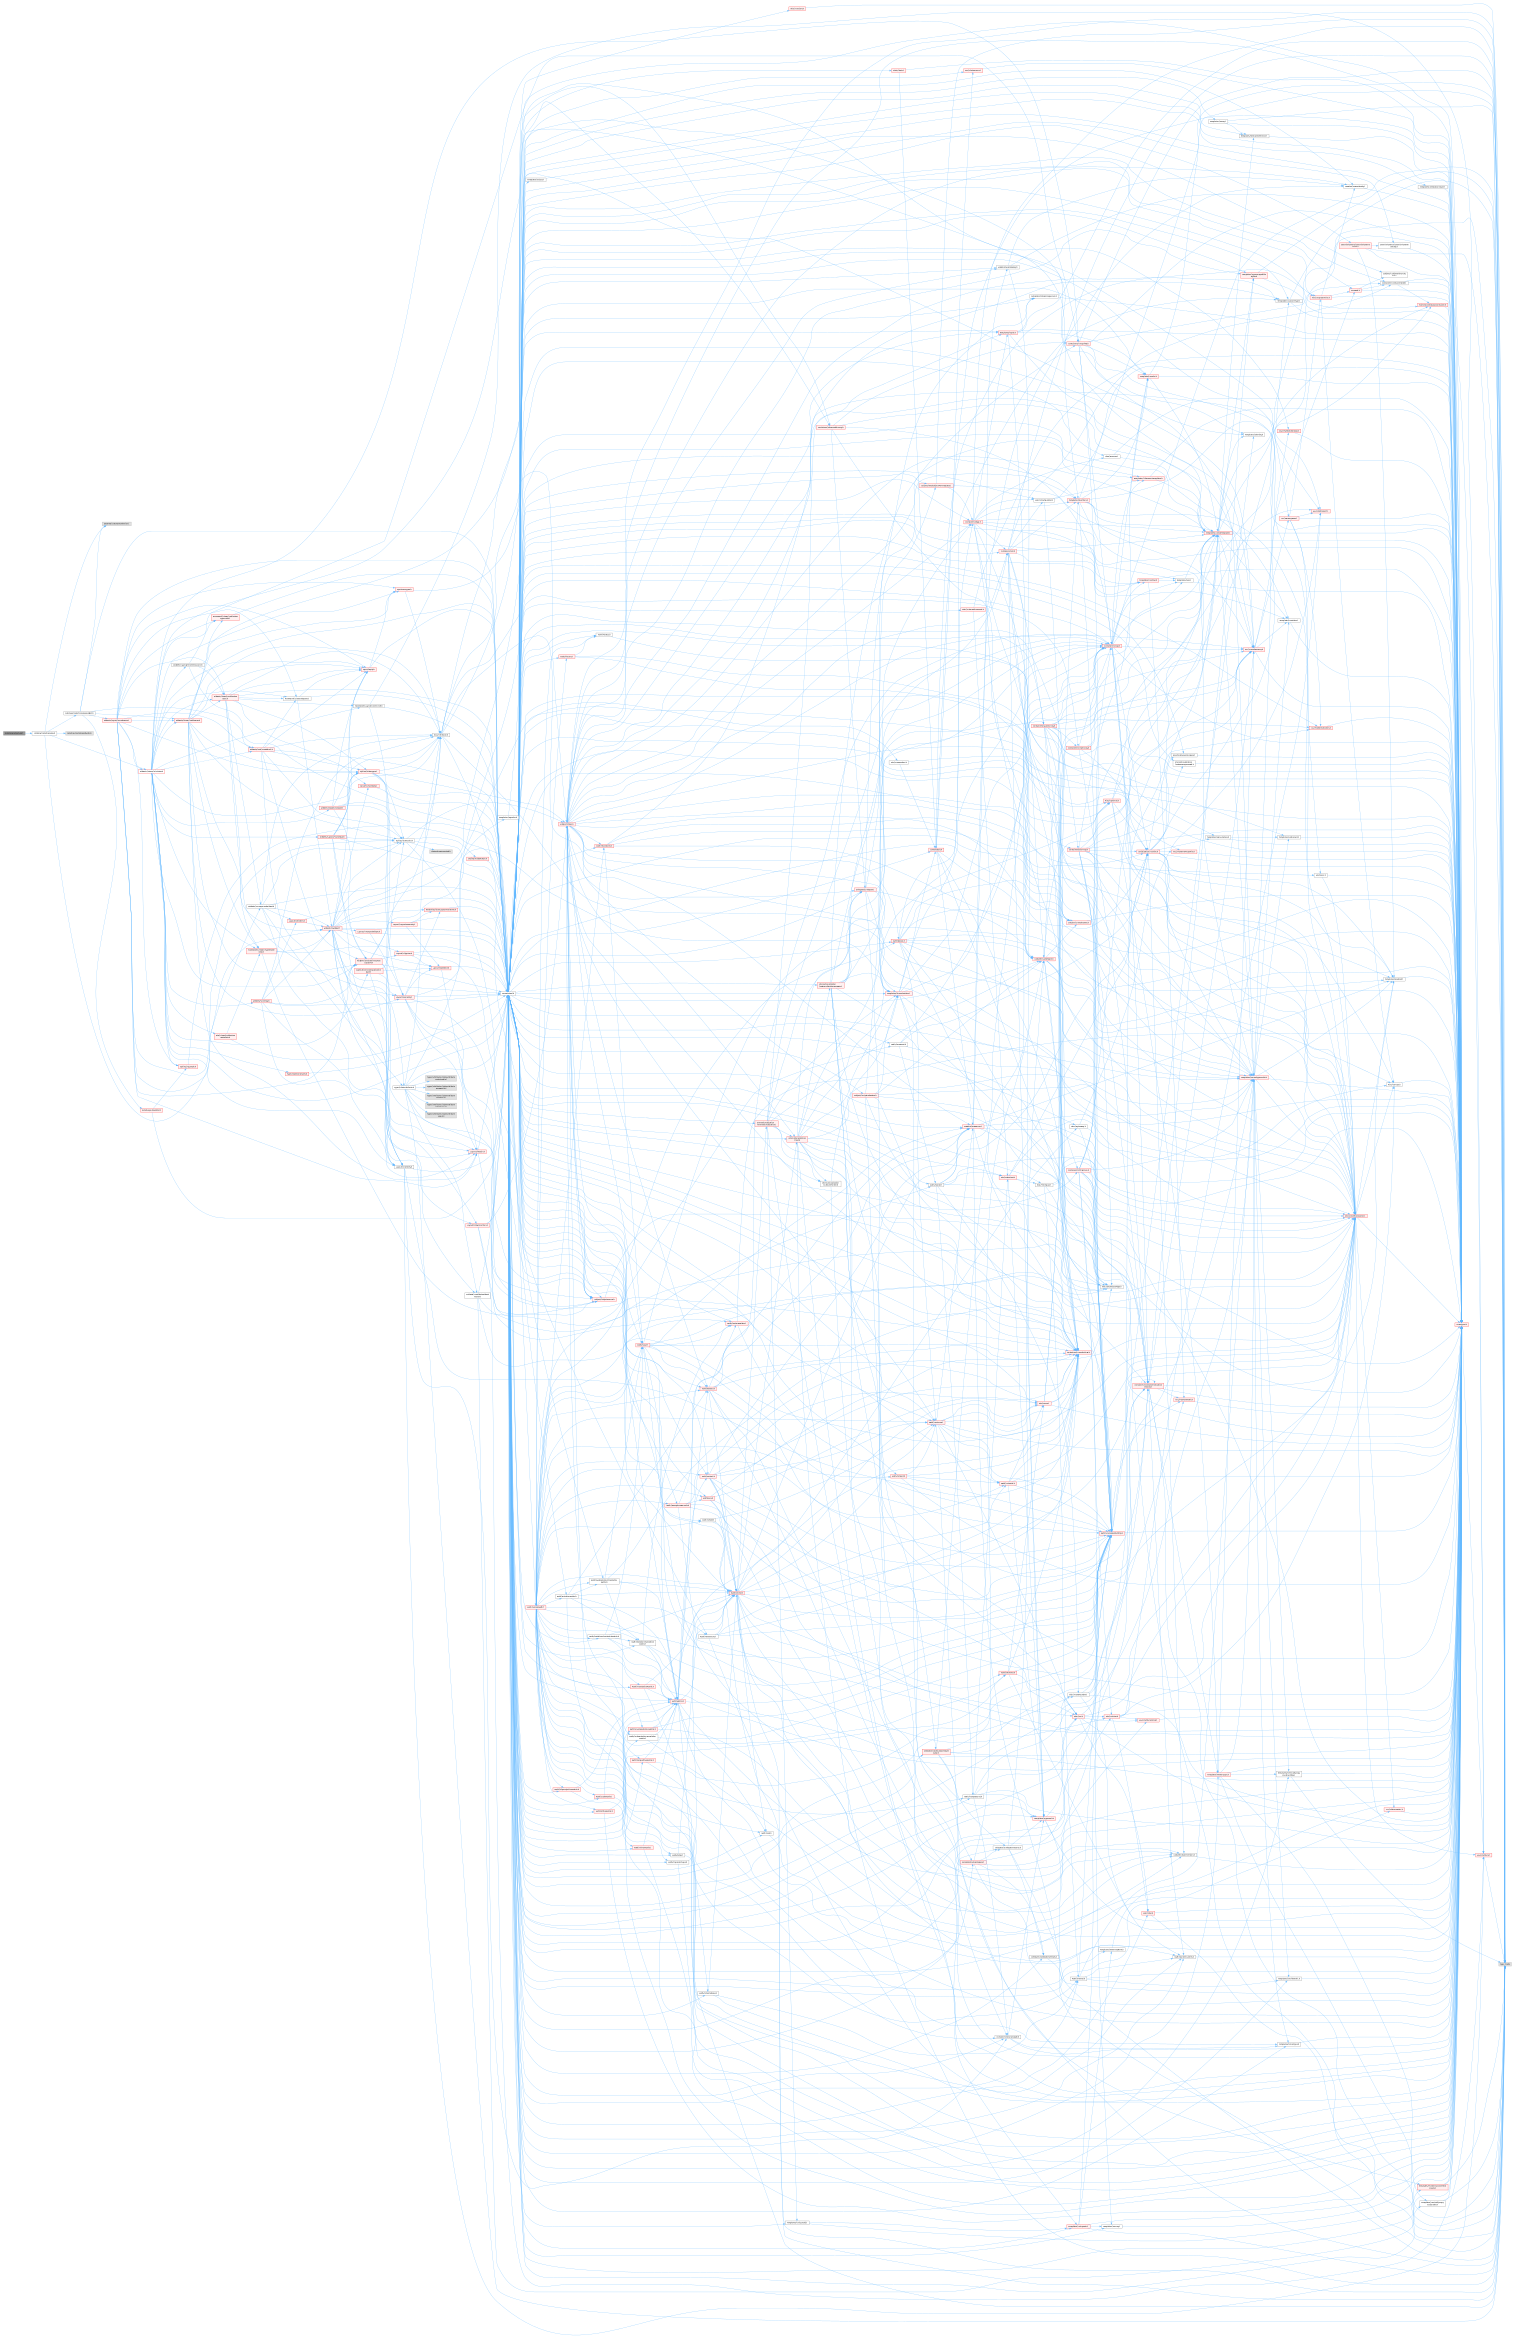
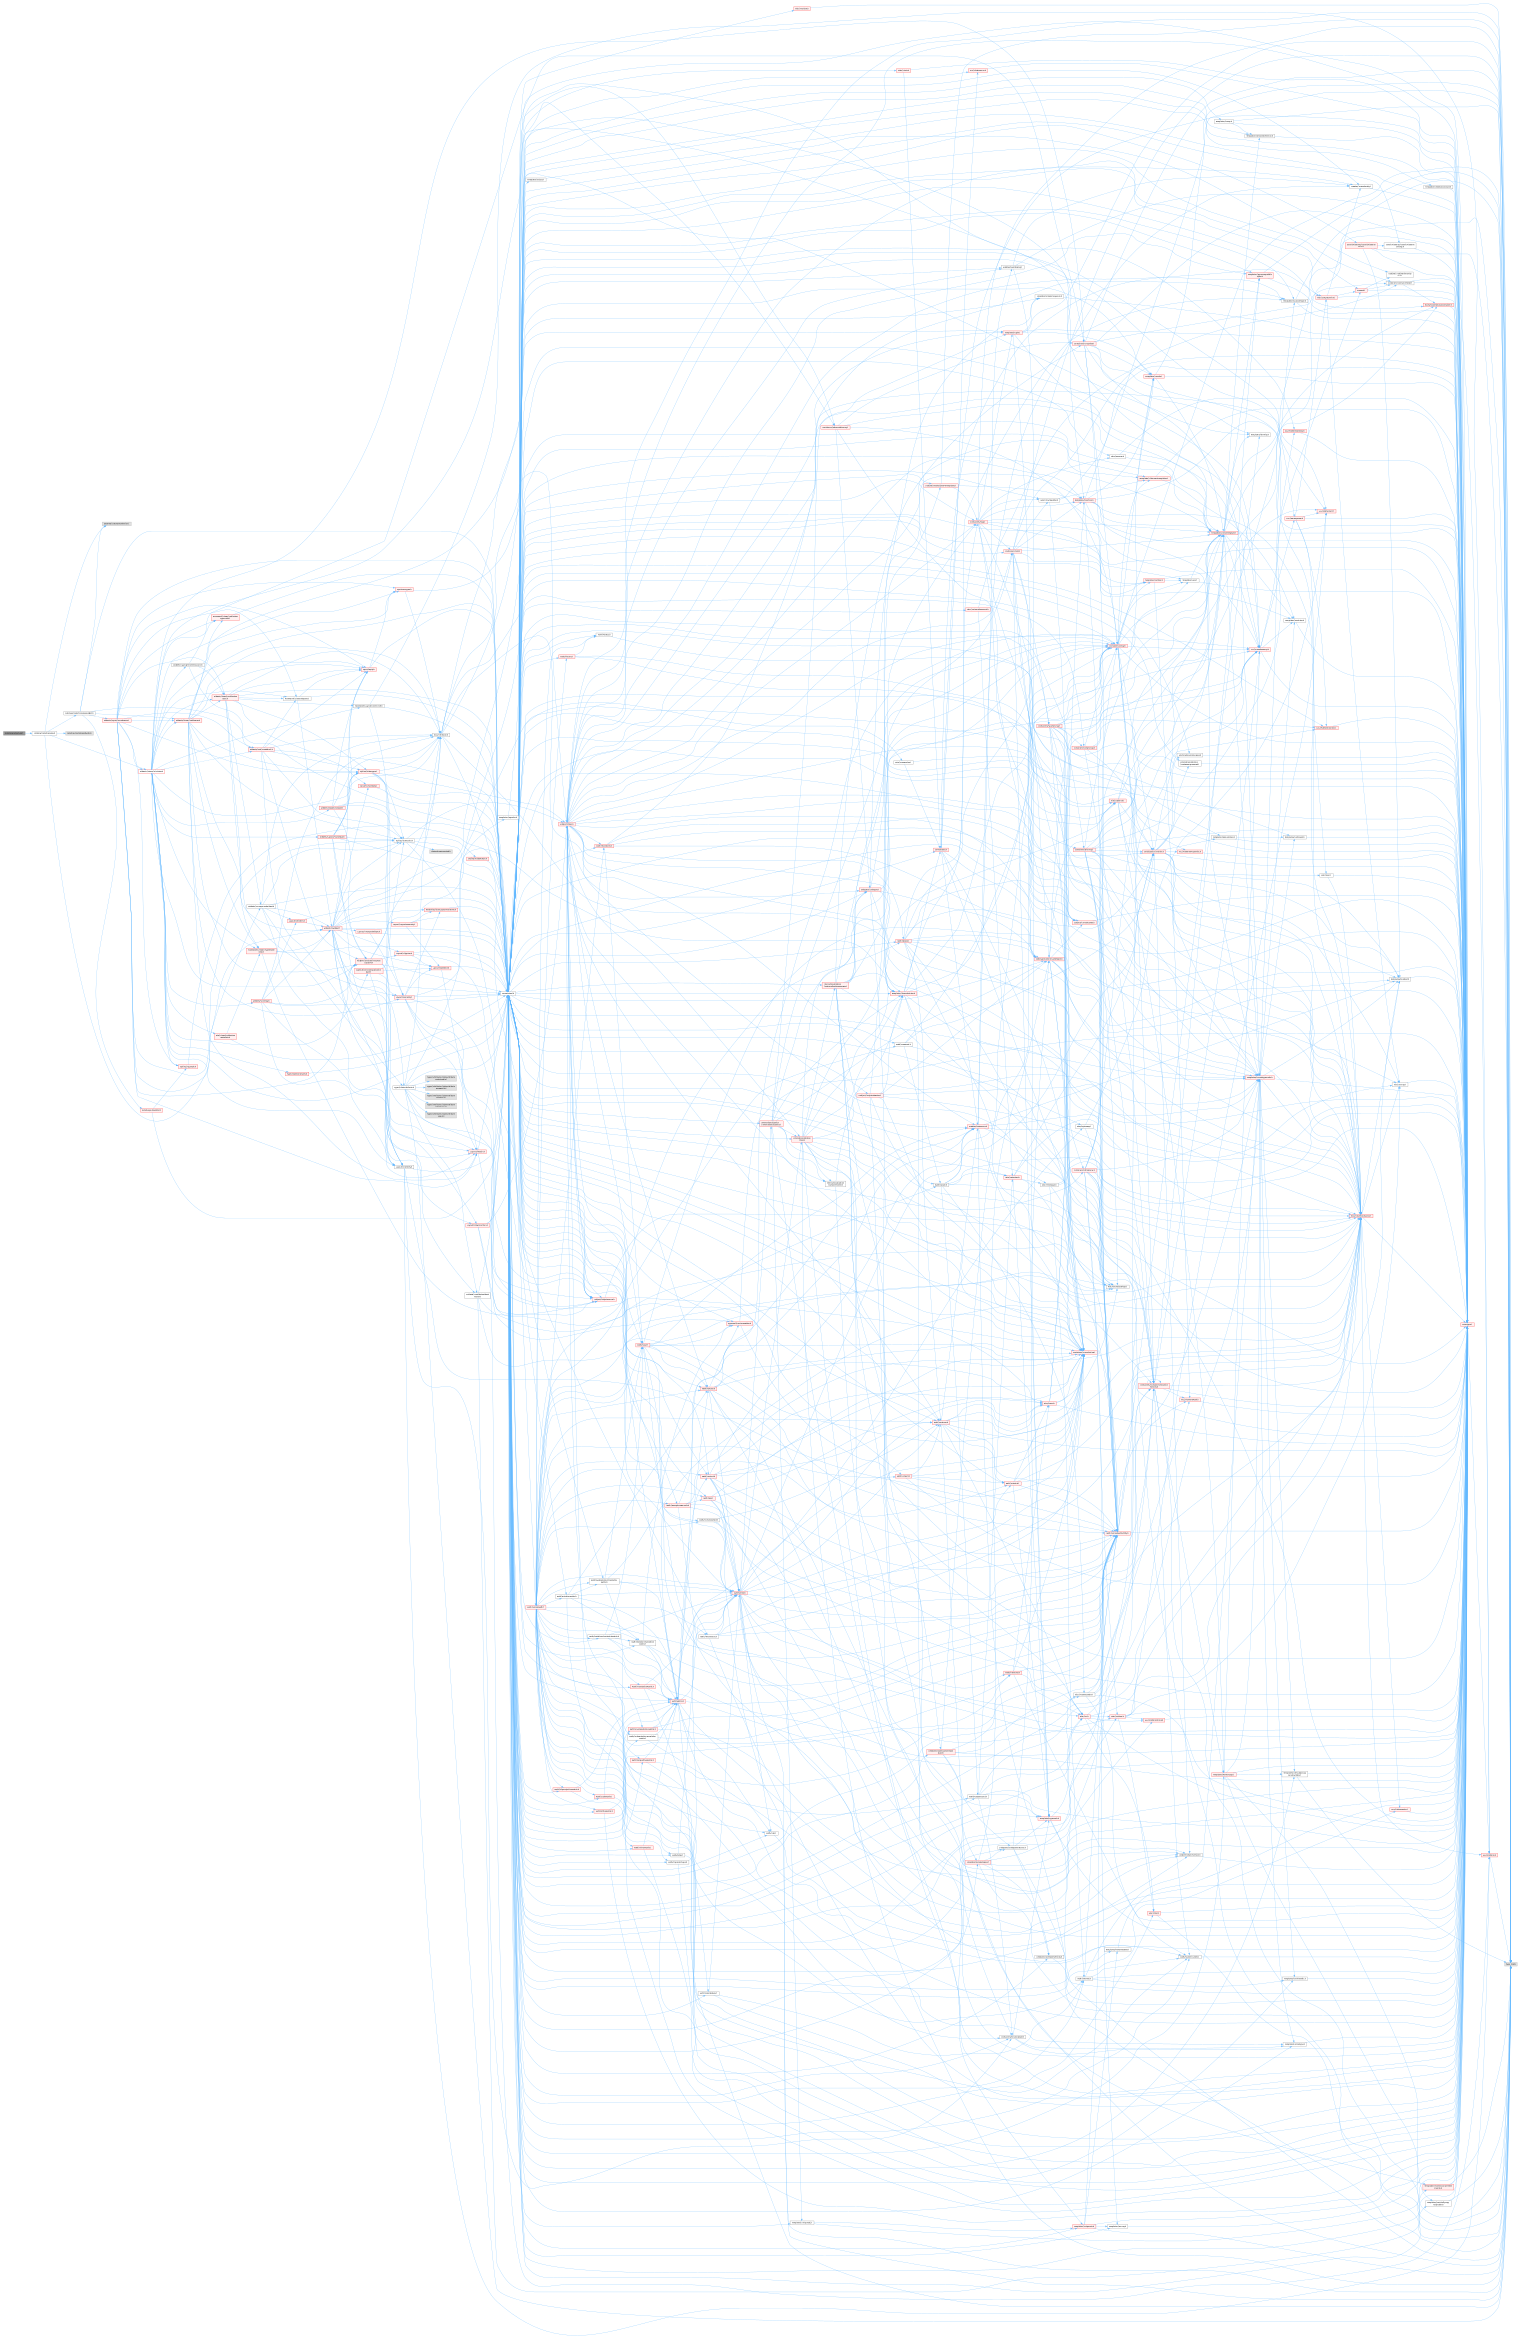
(1044, 959) -> (1049, 959)
(737, 1324) -> (740, 1323)
(708, 1520) -> (709, 1520)
